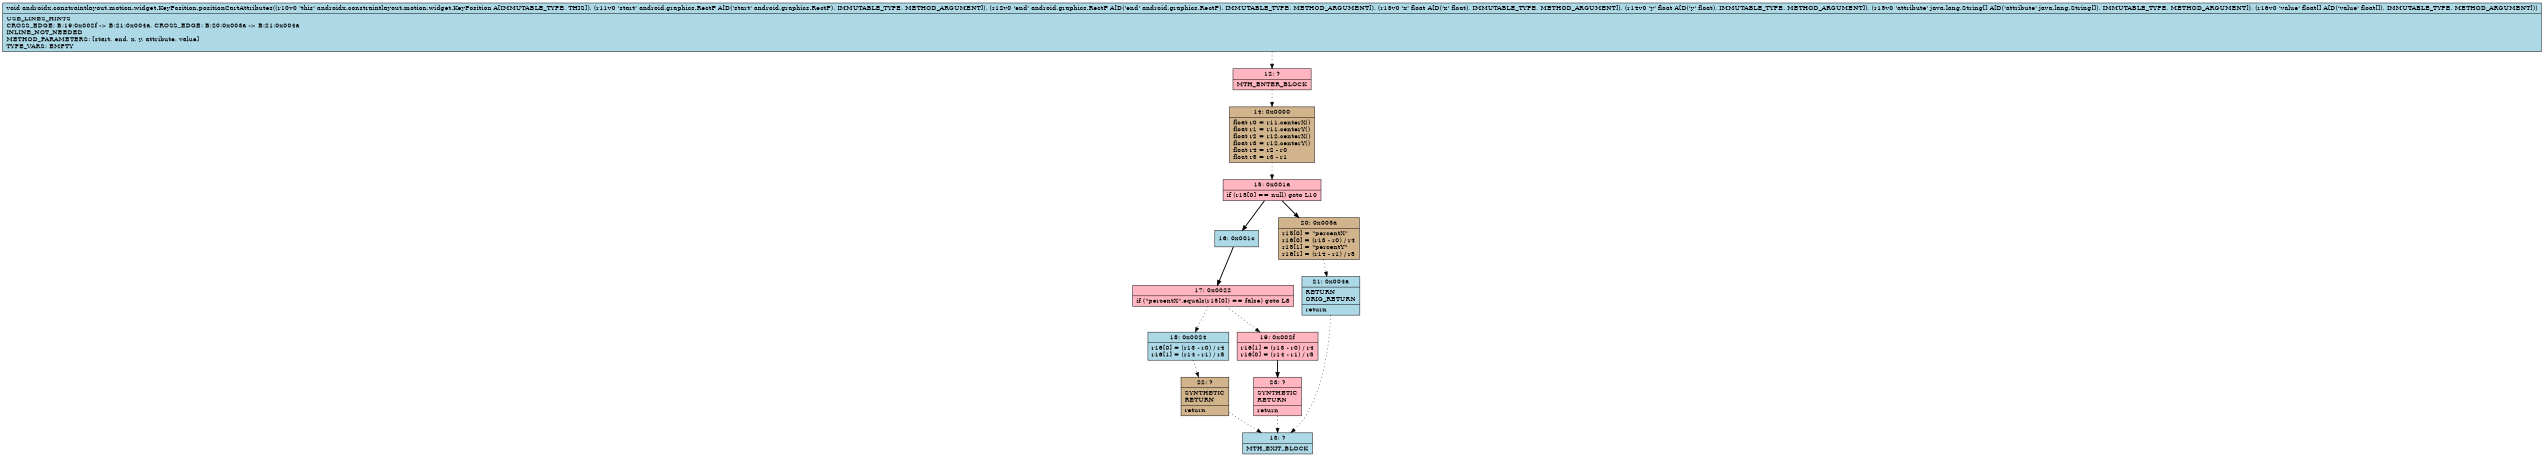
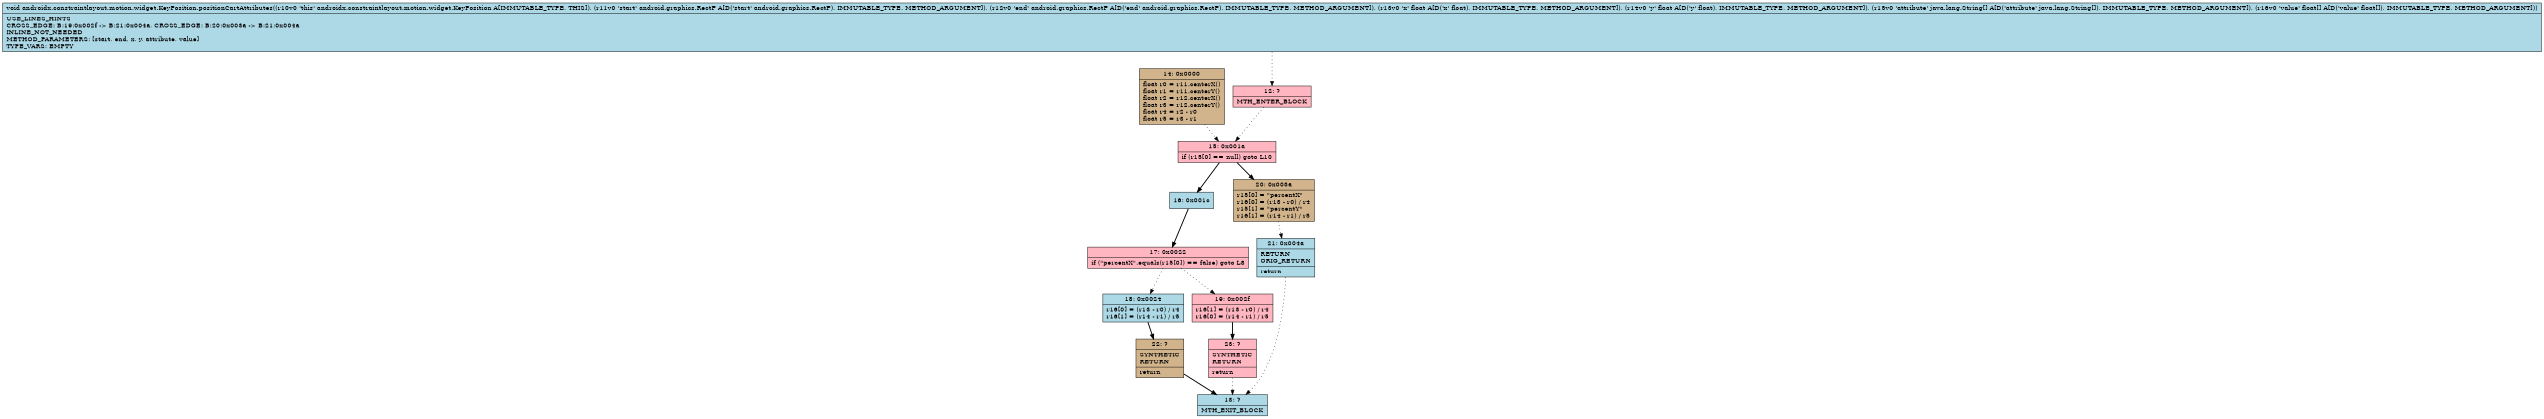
(1272, 96) -> (1251, 122)
(1195, 366) -> (1150, 328)
(1243, 421) -> (1198, 383)
